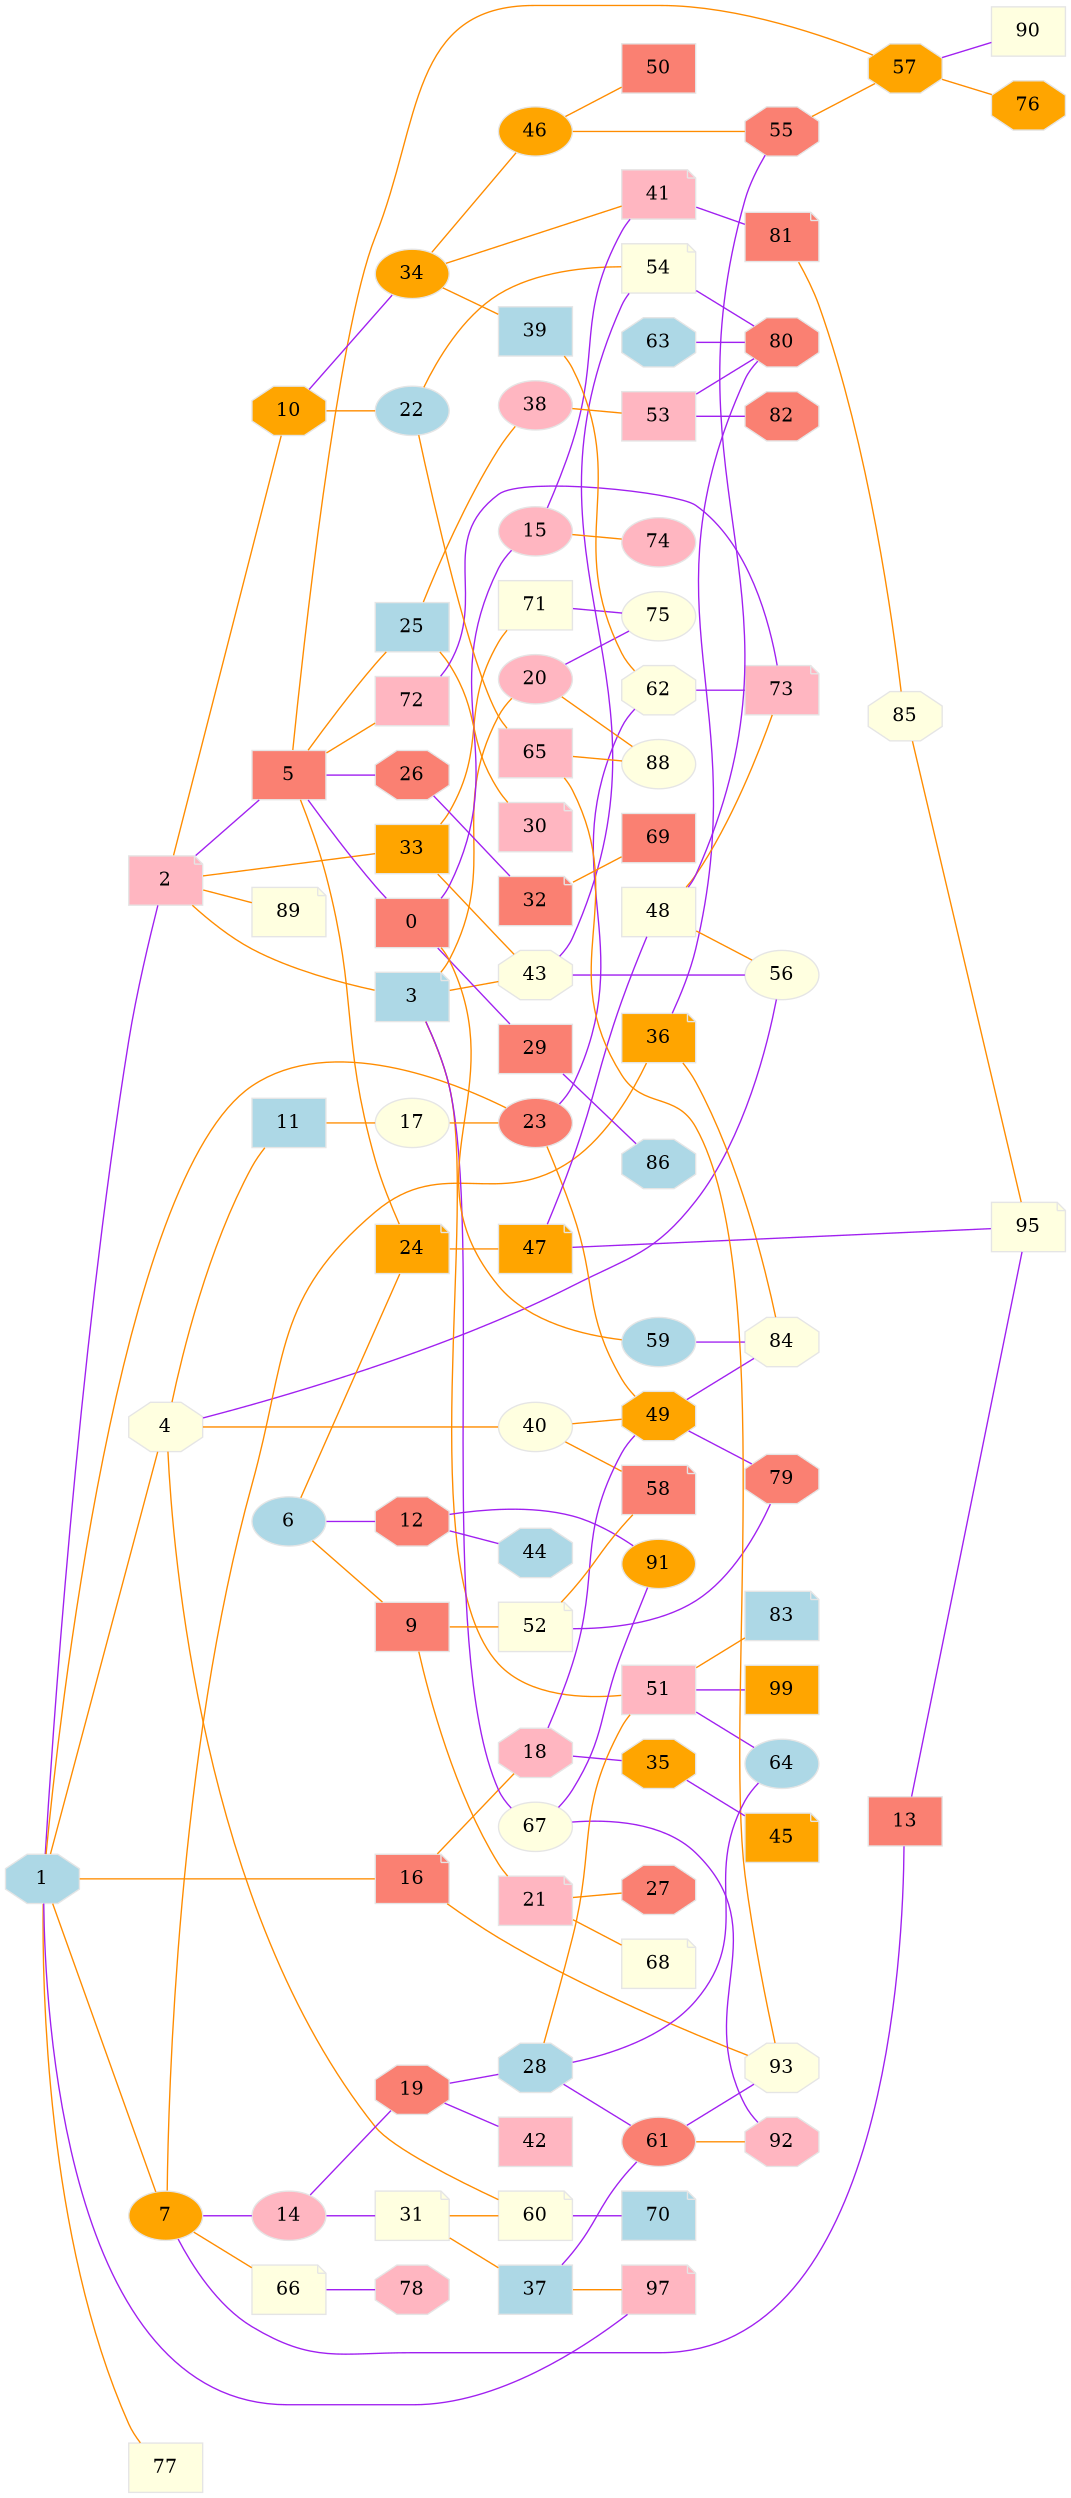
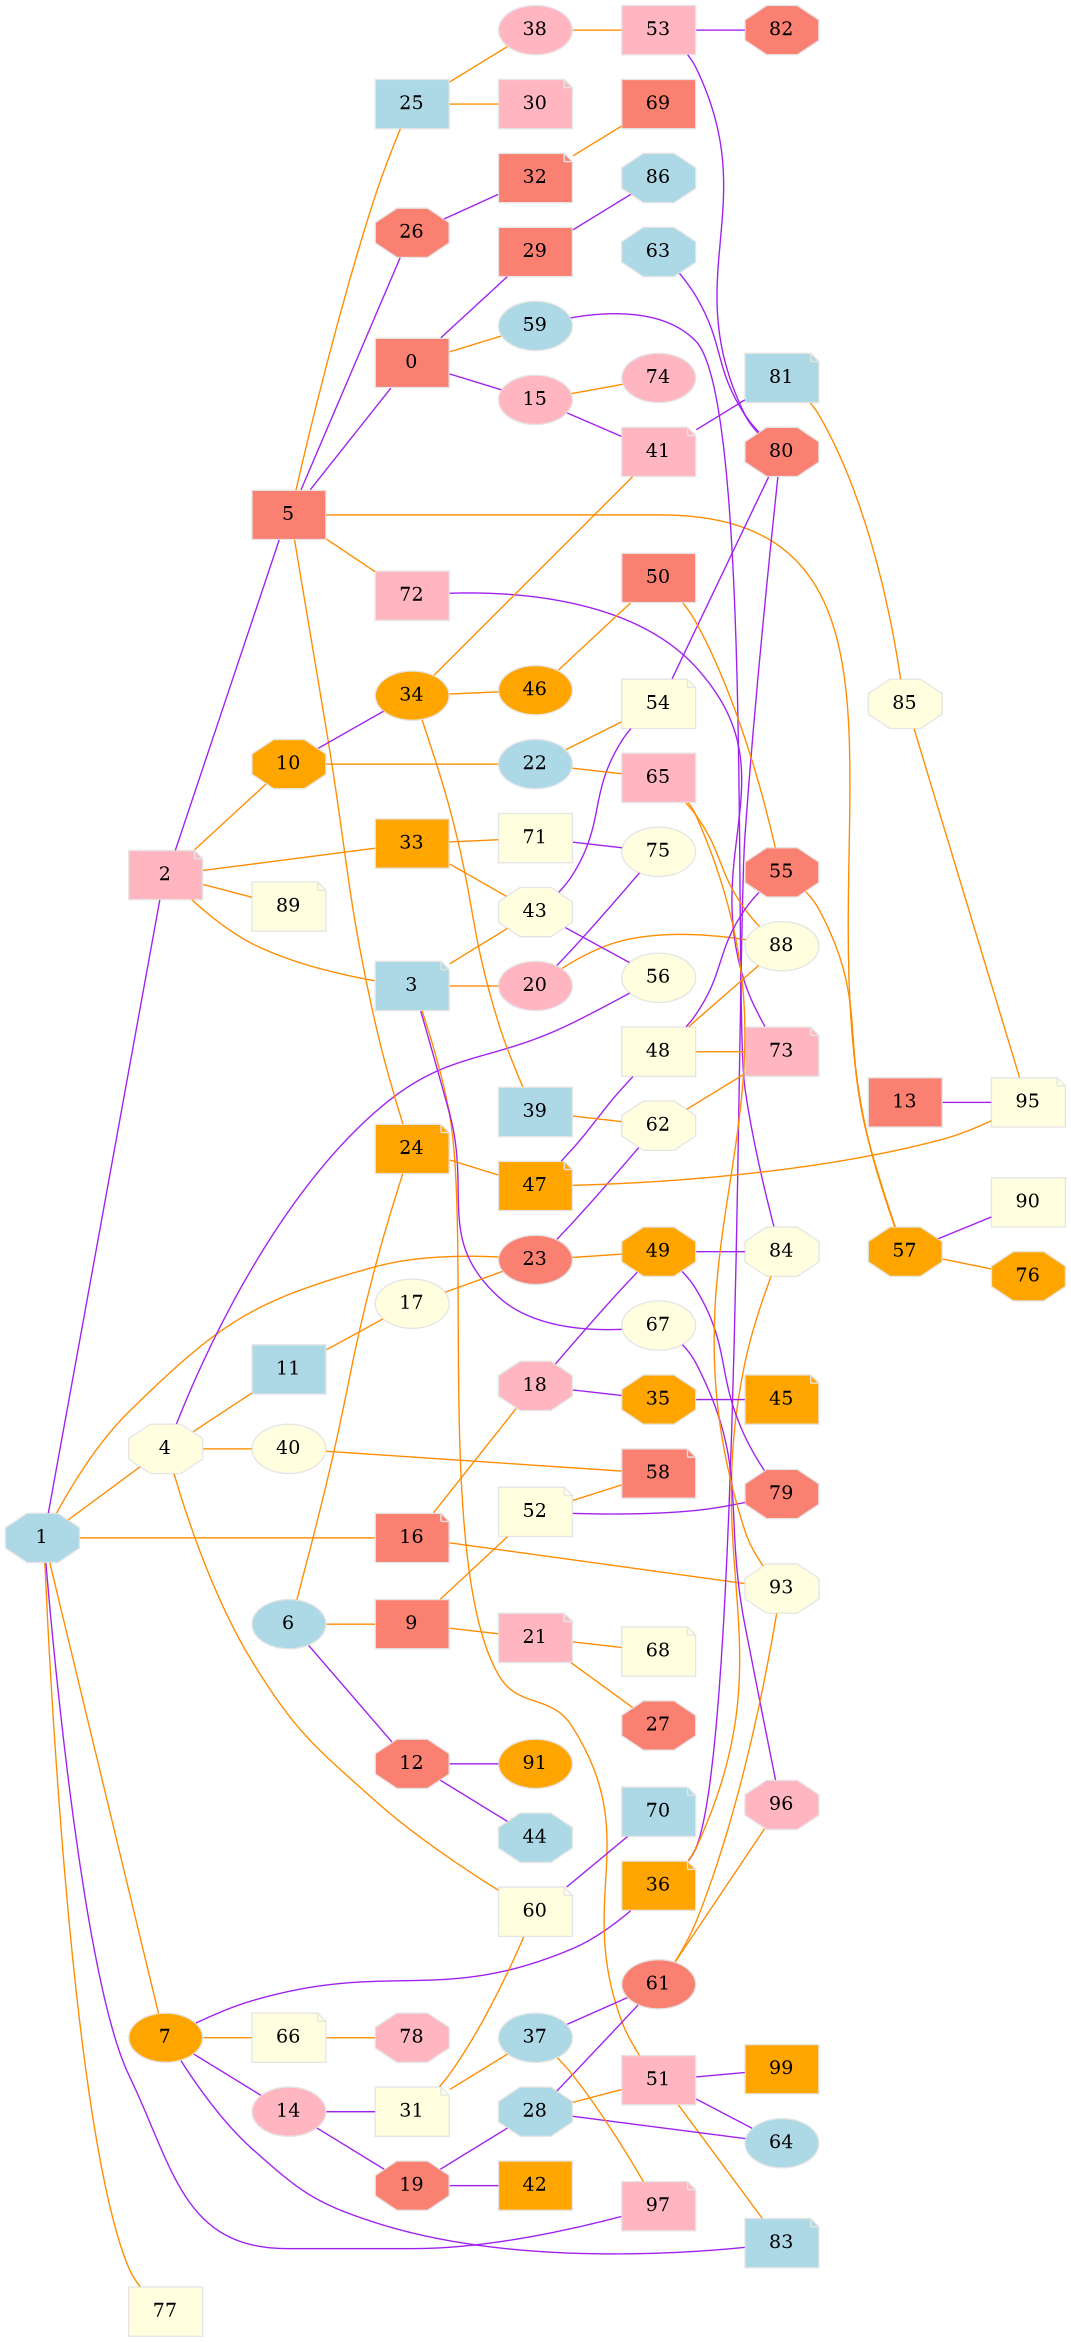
(659, 131) -> (727, 690)
(782, 237) -> (782, 378)
(721, 690) -> (716, 1091)
(724, 946) -> (724, 996)
(782, 1238) -> (785, 1169)
(597, 1421) -> none
(243, 1521) -> (418, 1980)
(606, 1706) -> none
(720, 2105) -> (738, 1792)
(535, 2142) -> (535, 2186)
(782, 2142) -> (782, 1805)
(351, 2290) -> (351, 2038)
(535, 2290) -> (535, 2038)
(702, 2343) -> (430, 2237)
